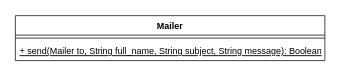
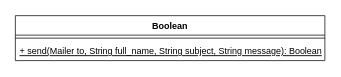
(170, 26) -> (170, 26)
